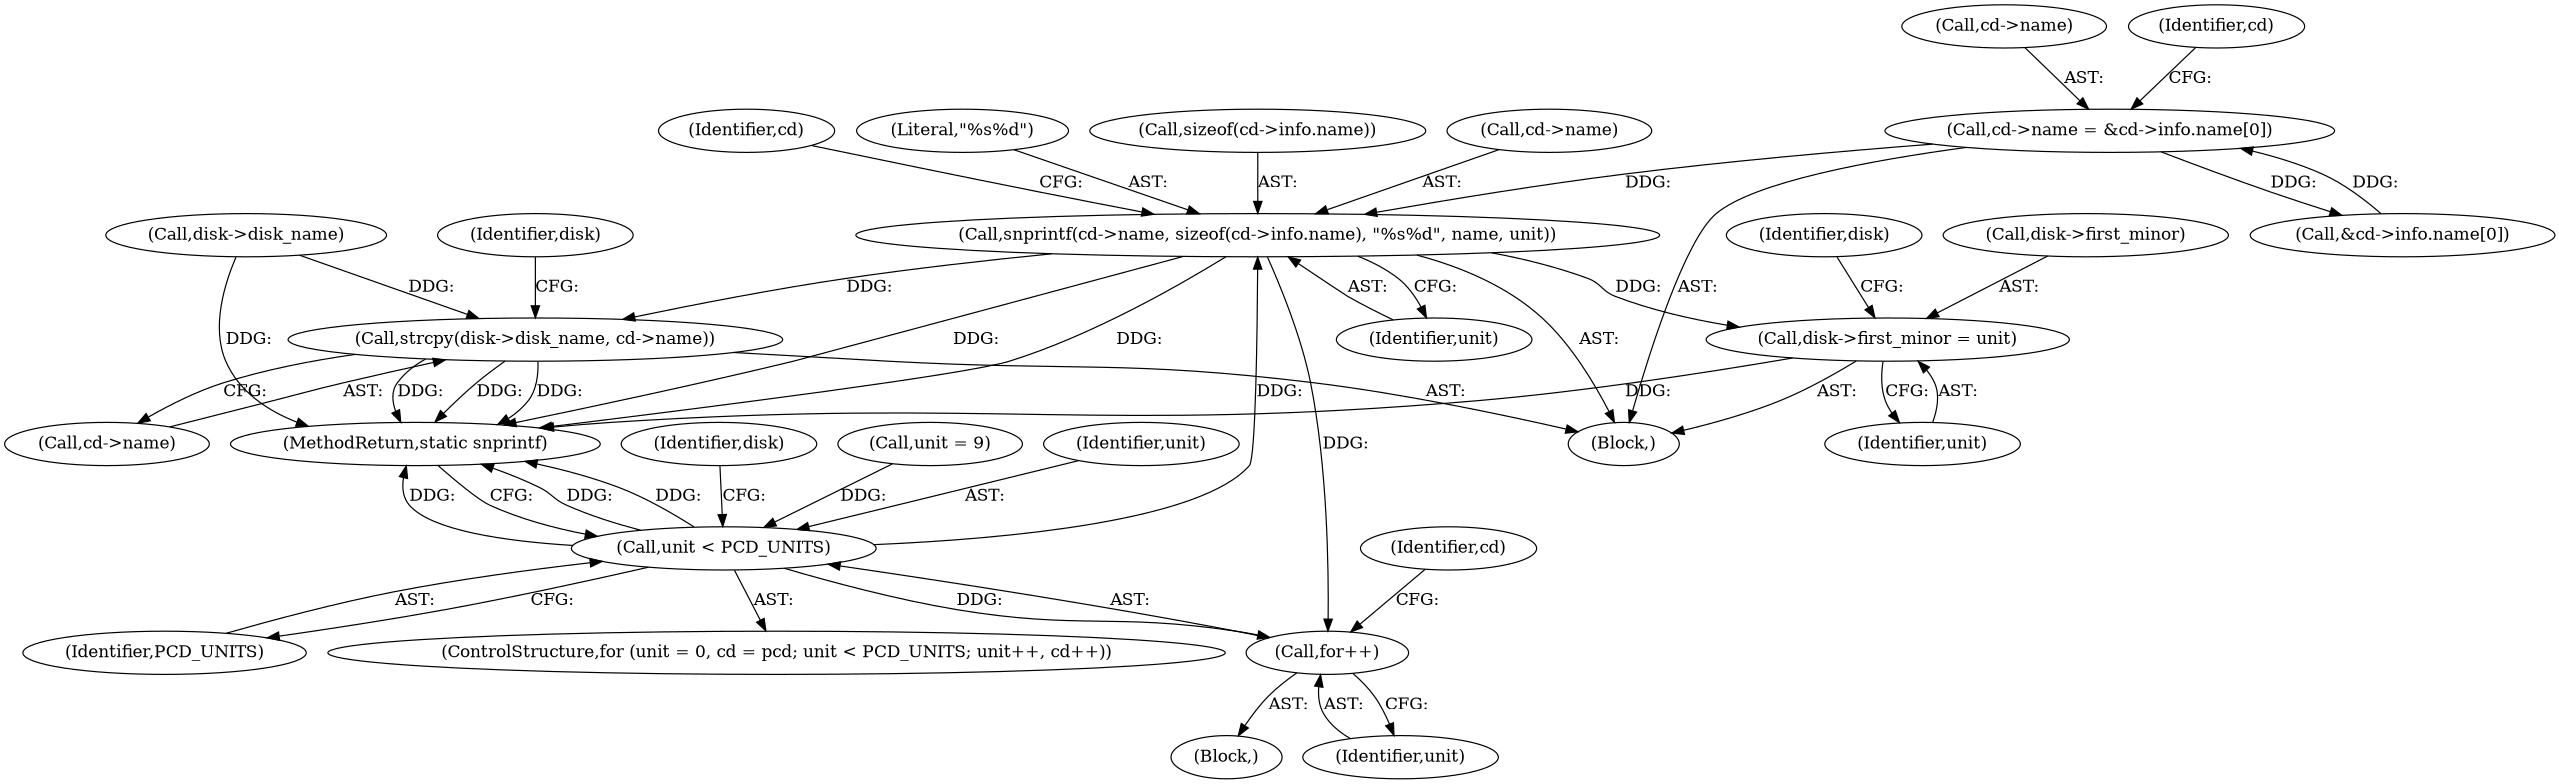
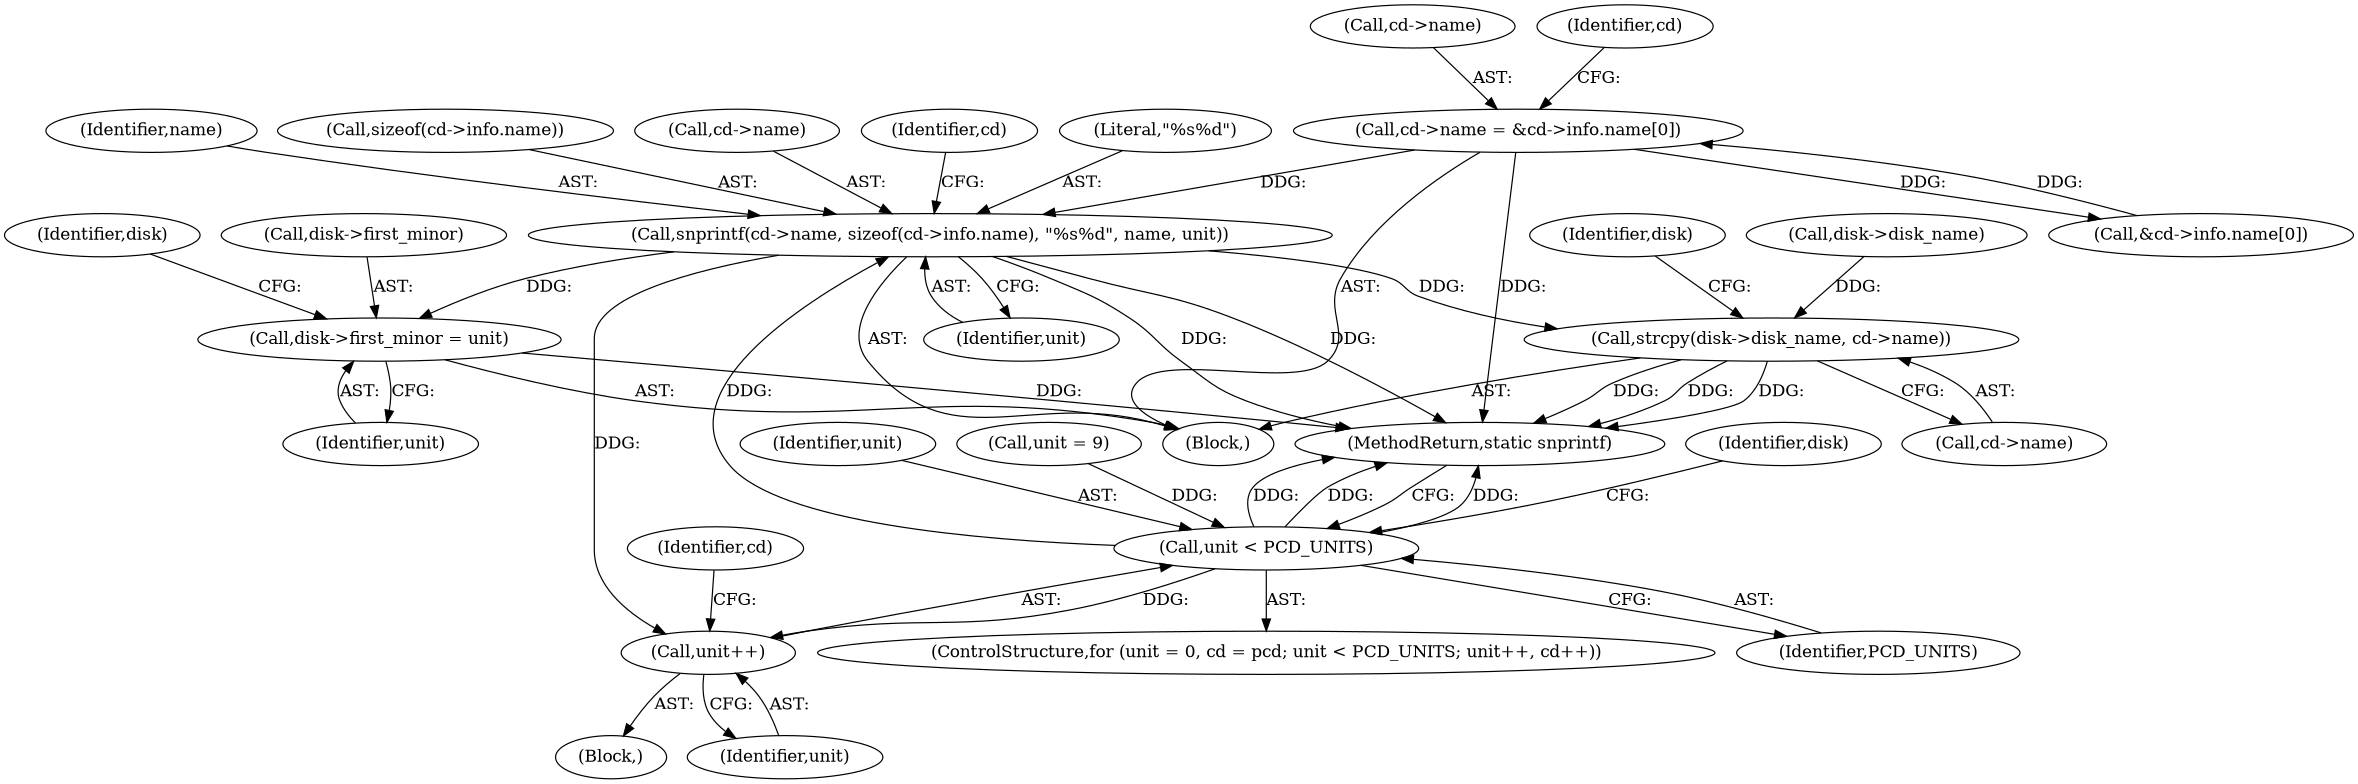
none -> (151, 131)
(224, 356) -> (1500, 281)
(1327, 653) -> (708, 653)
